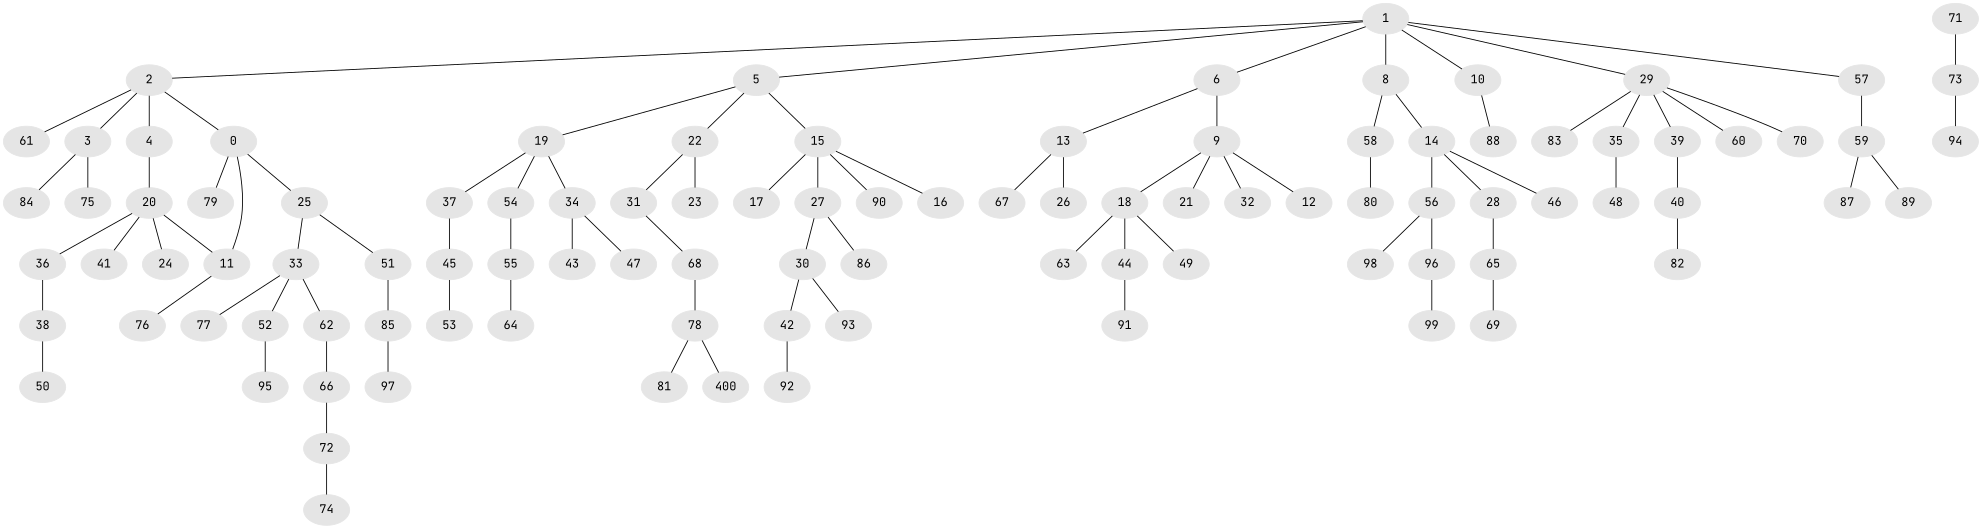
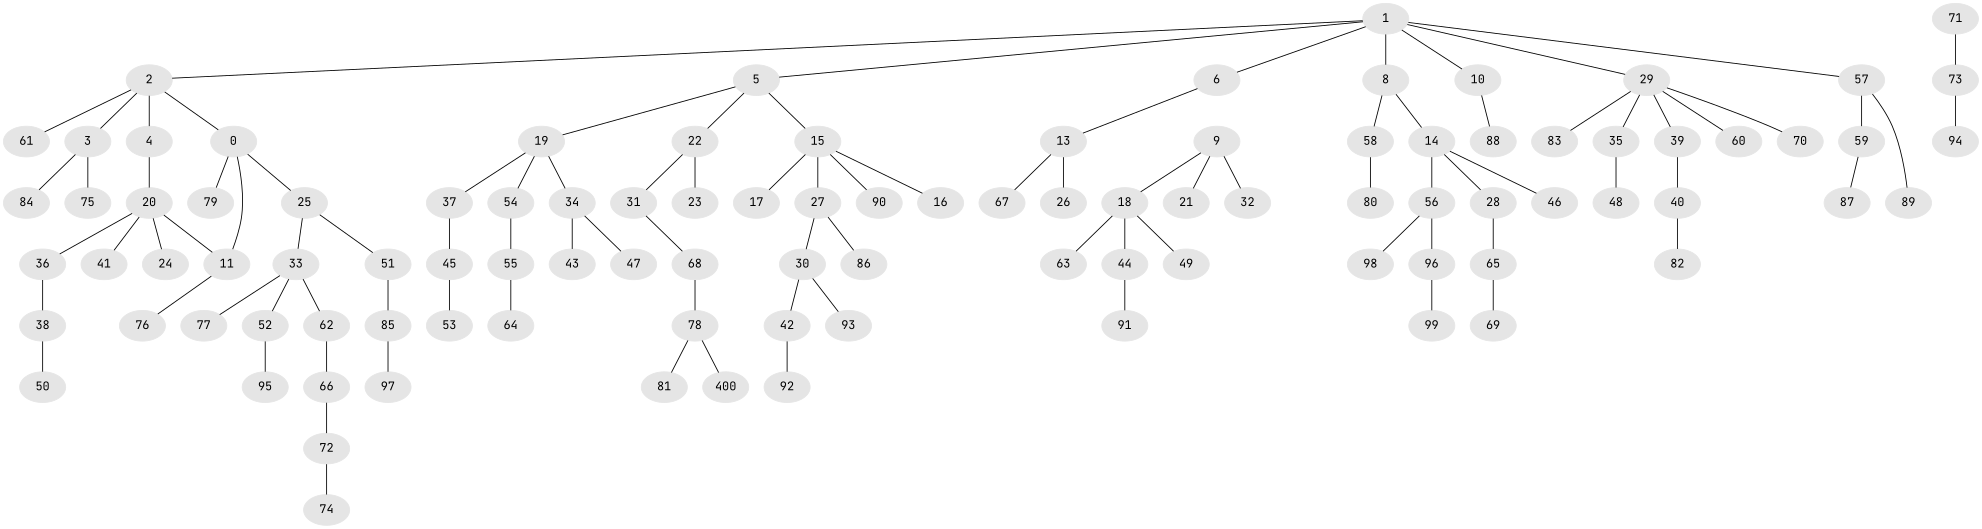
(1217, 111) -> none
(1885, 172) -> (1897, 138)
(1309, 203) -> none
